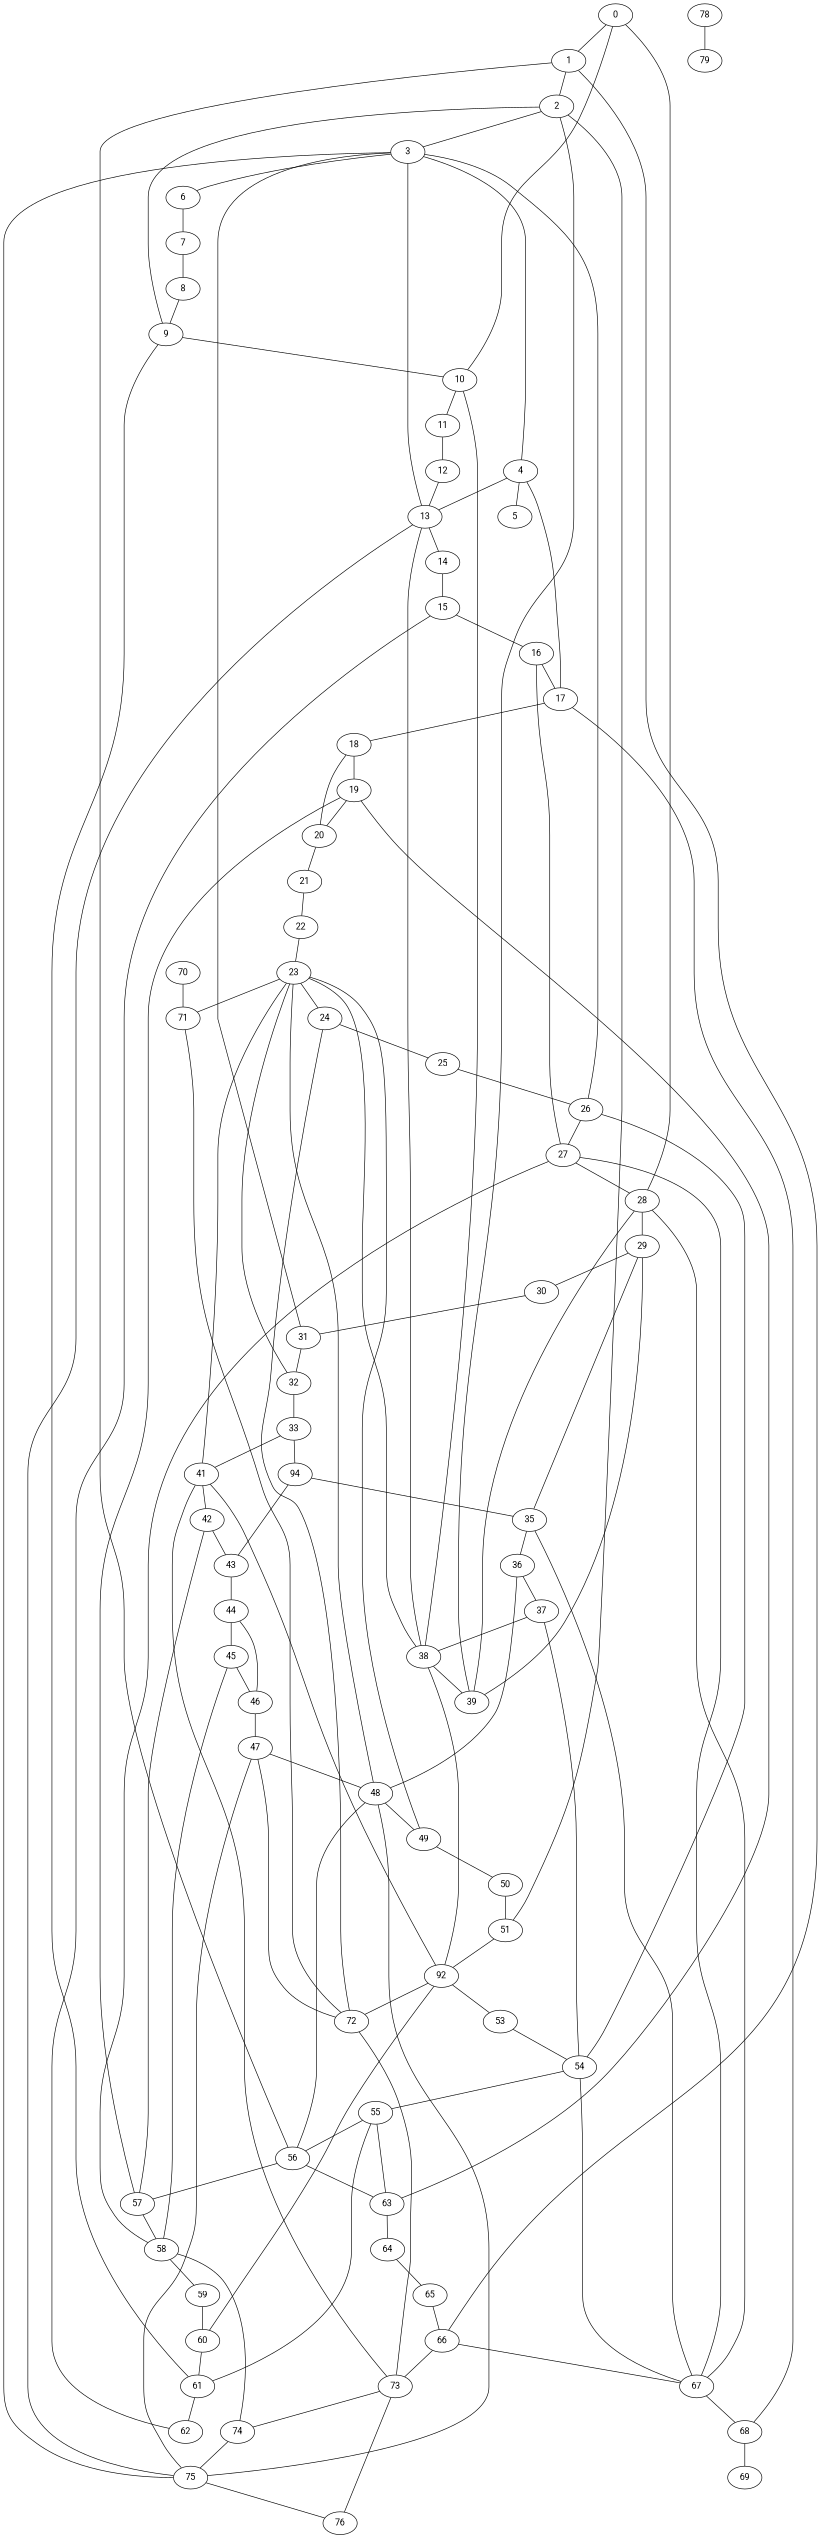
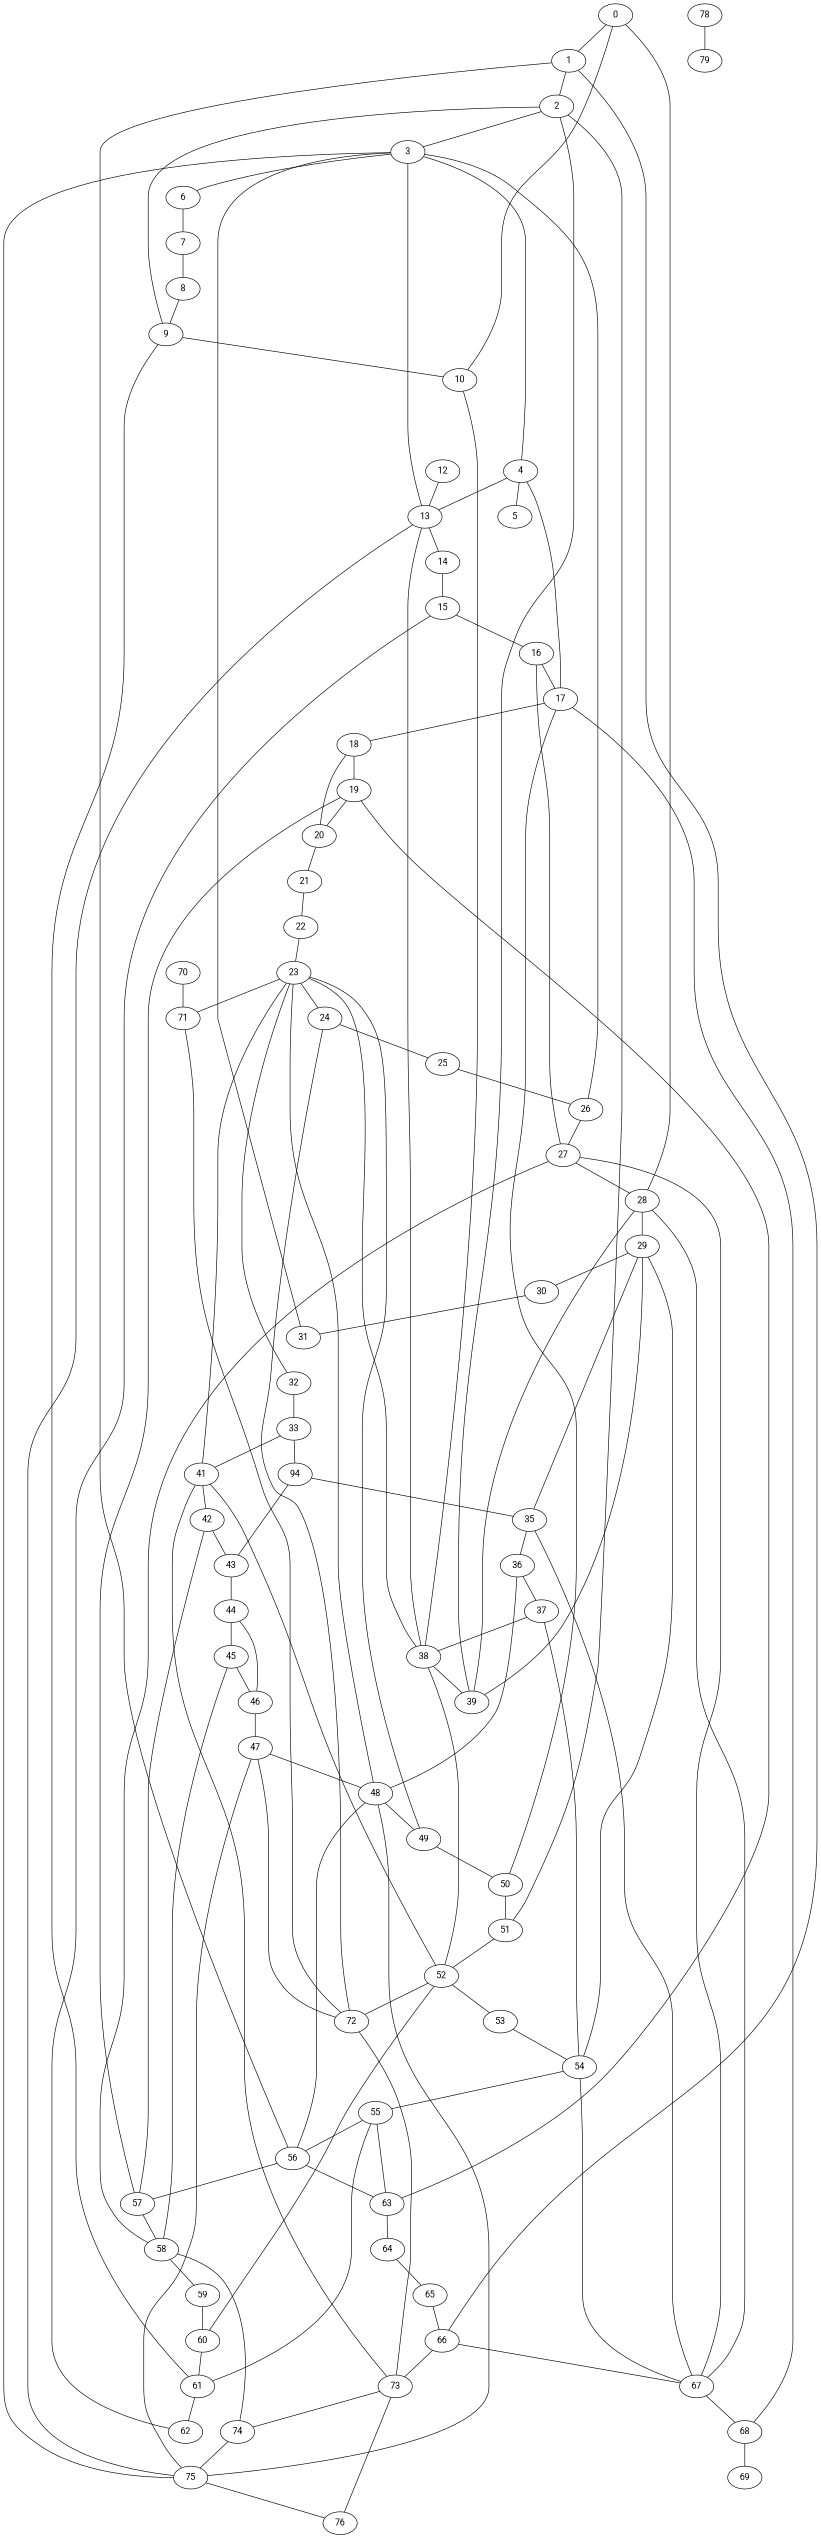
(443, 426) -> none
none -> (518, 1301)
(299, 1360) -> none
(745, 1563) -> (666, 1662)
(441, 1976) -> (441, 1976)
